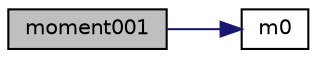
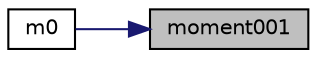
(194, 29) -> (102, 29)
